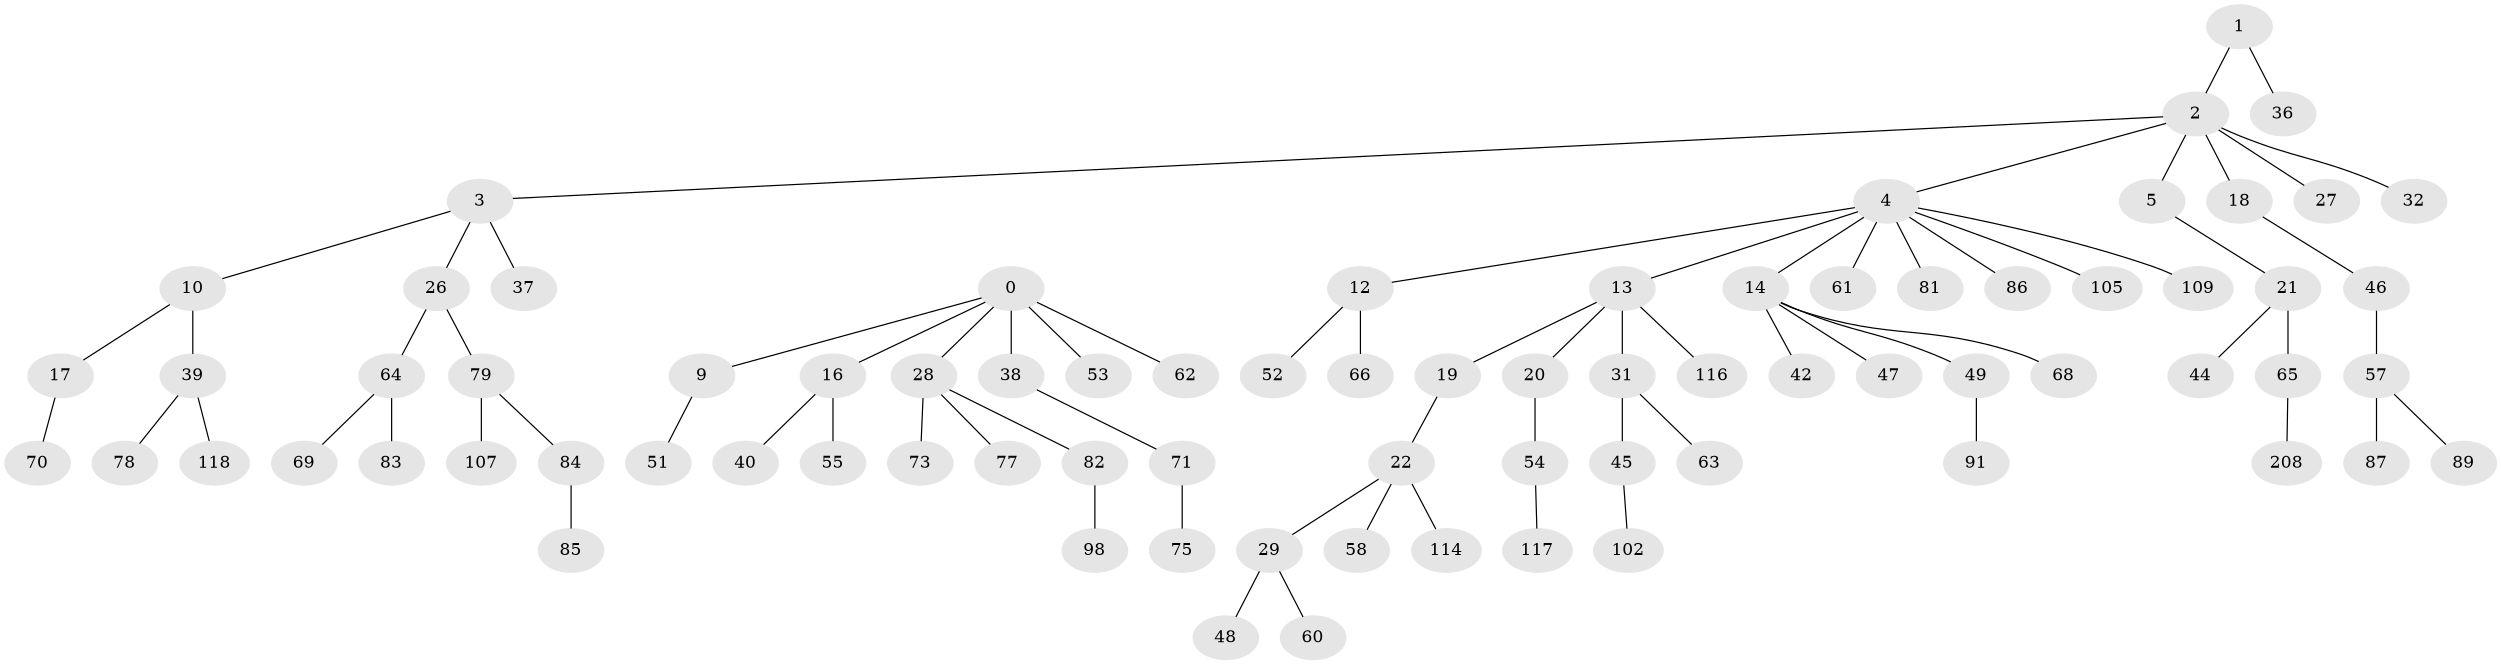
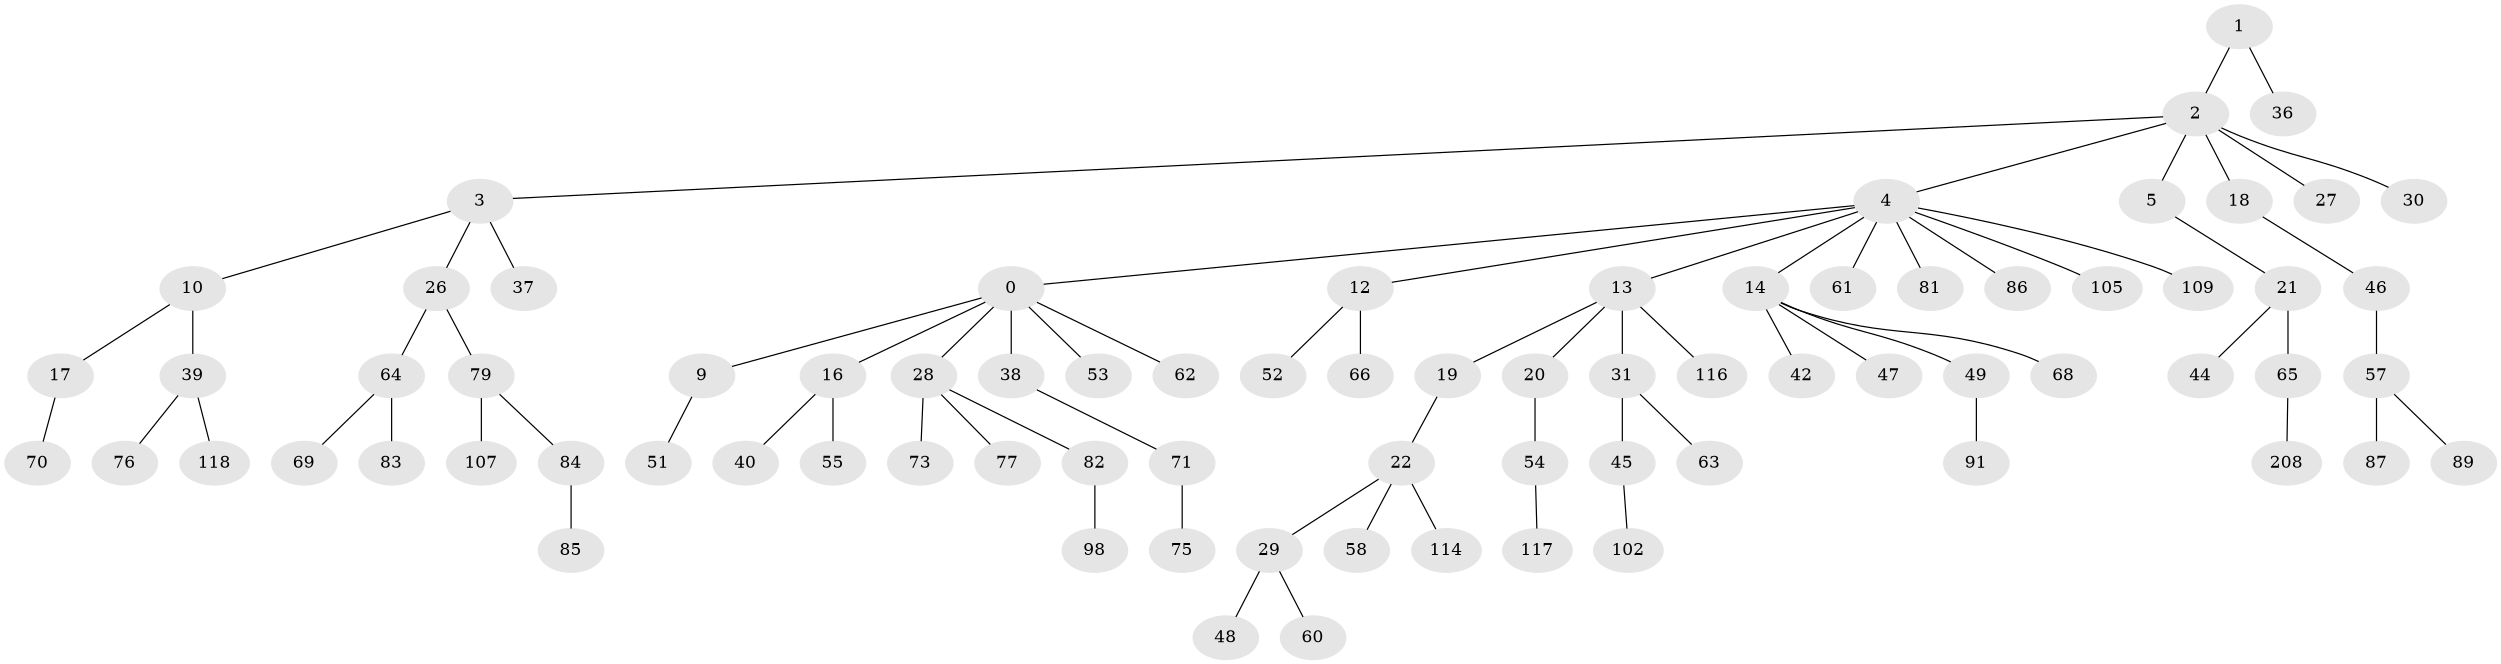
(2414, 201) -> (2414, 201)
none -> (1449, 245)
(125, 463) -> (125, 463)
